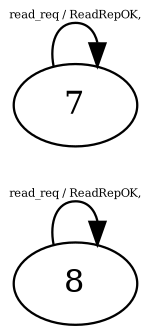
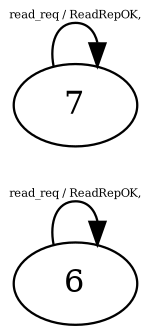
(75, 284) -> (75, 284)
